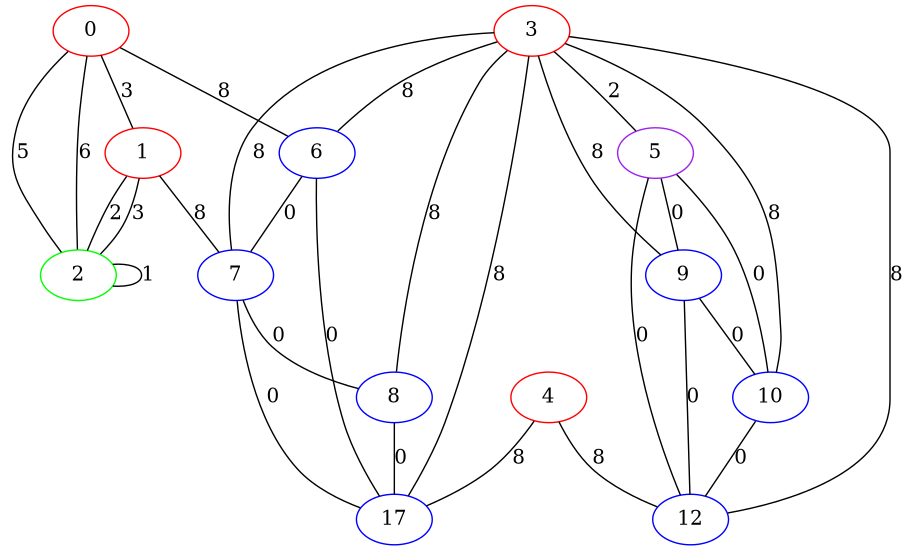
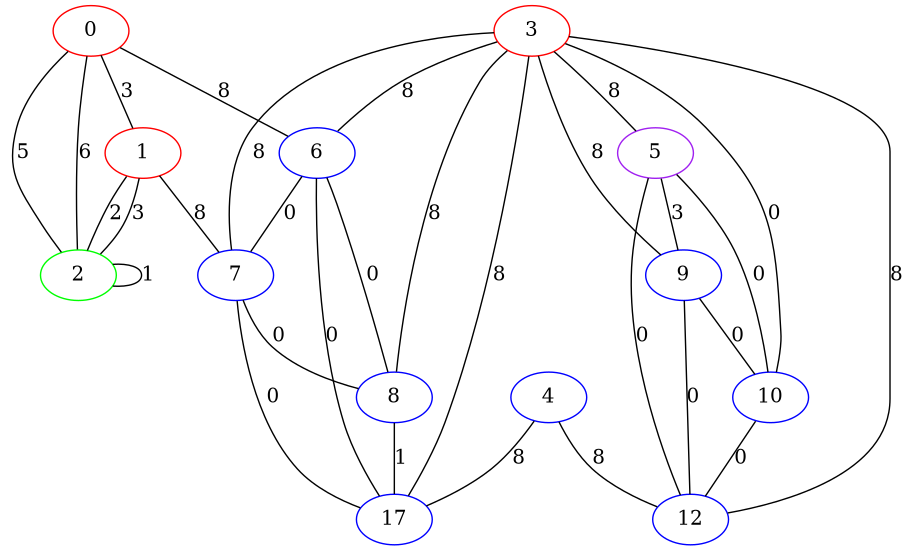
(615, 92) -> (615, 92)
(678, 214) -> (678, 214)
(775, 214) -> (775, 214)
none -> (360, 274)
(549, 397) -> (549, 397)
(401, 458) -> (401, 458)
